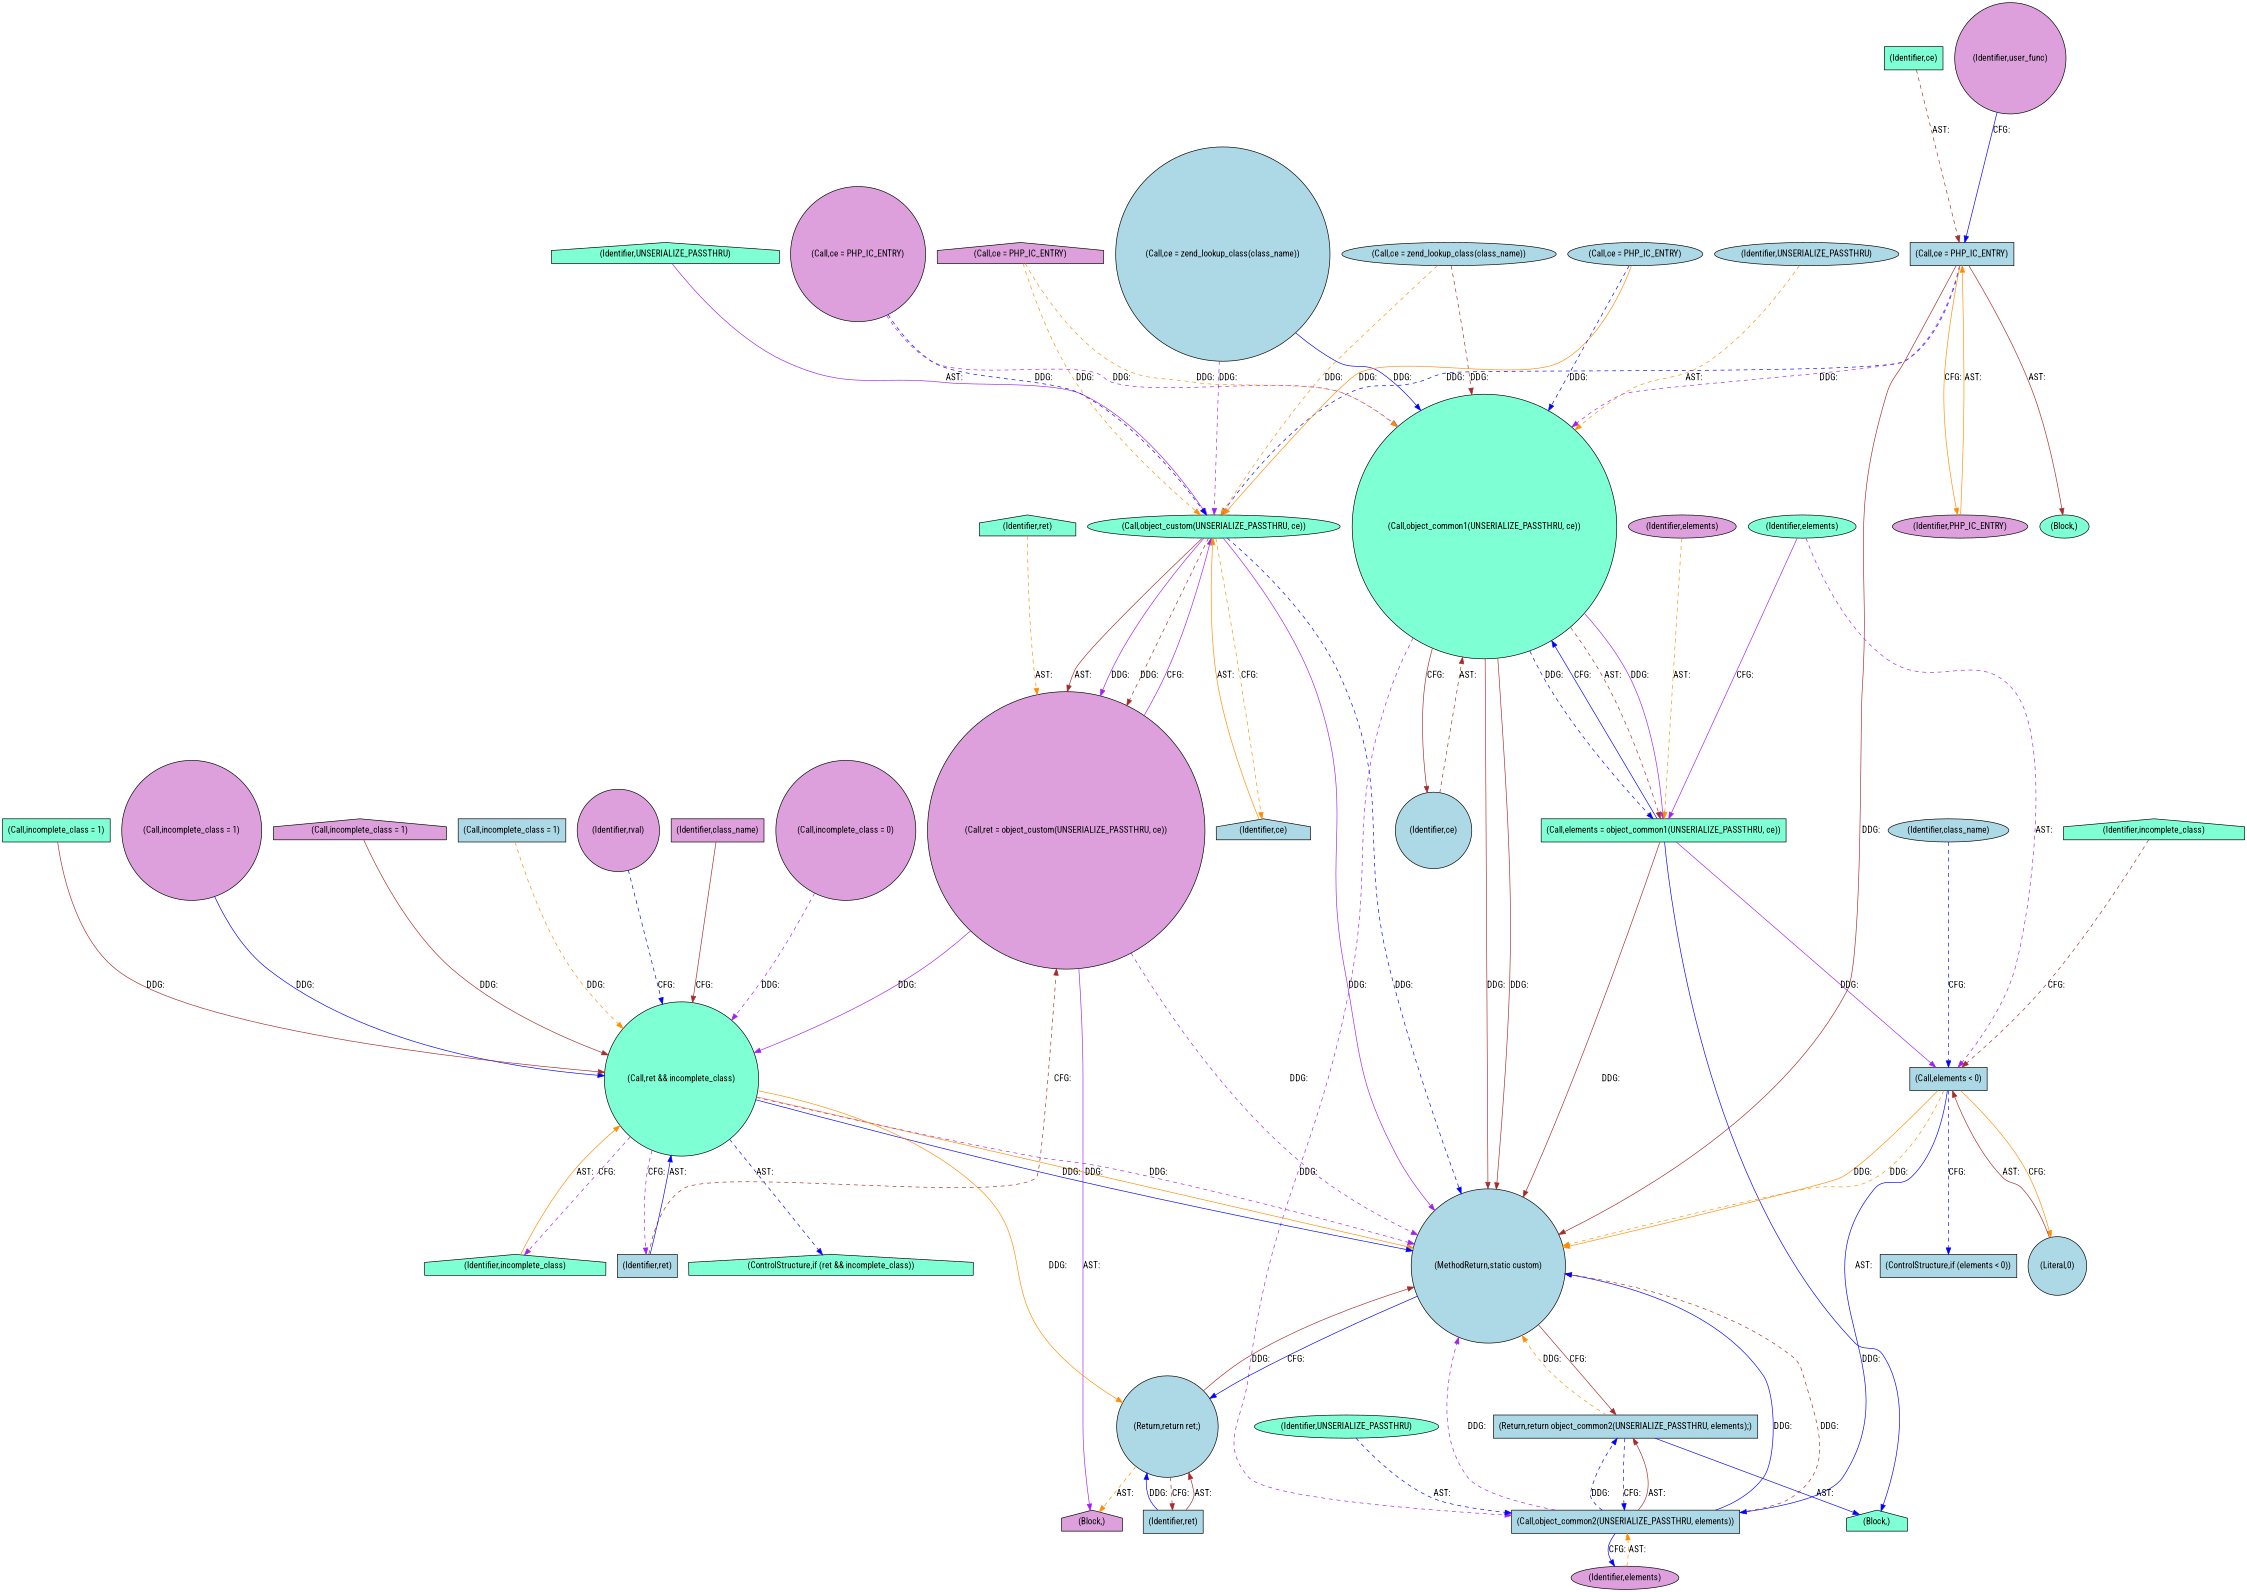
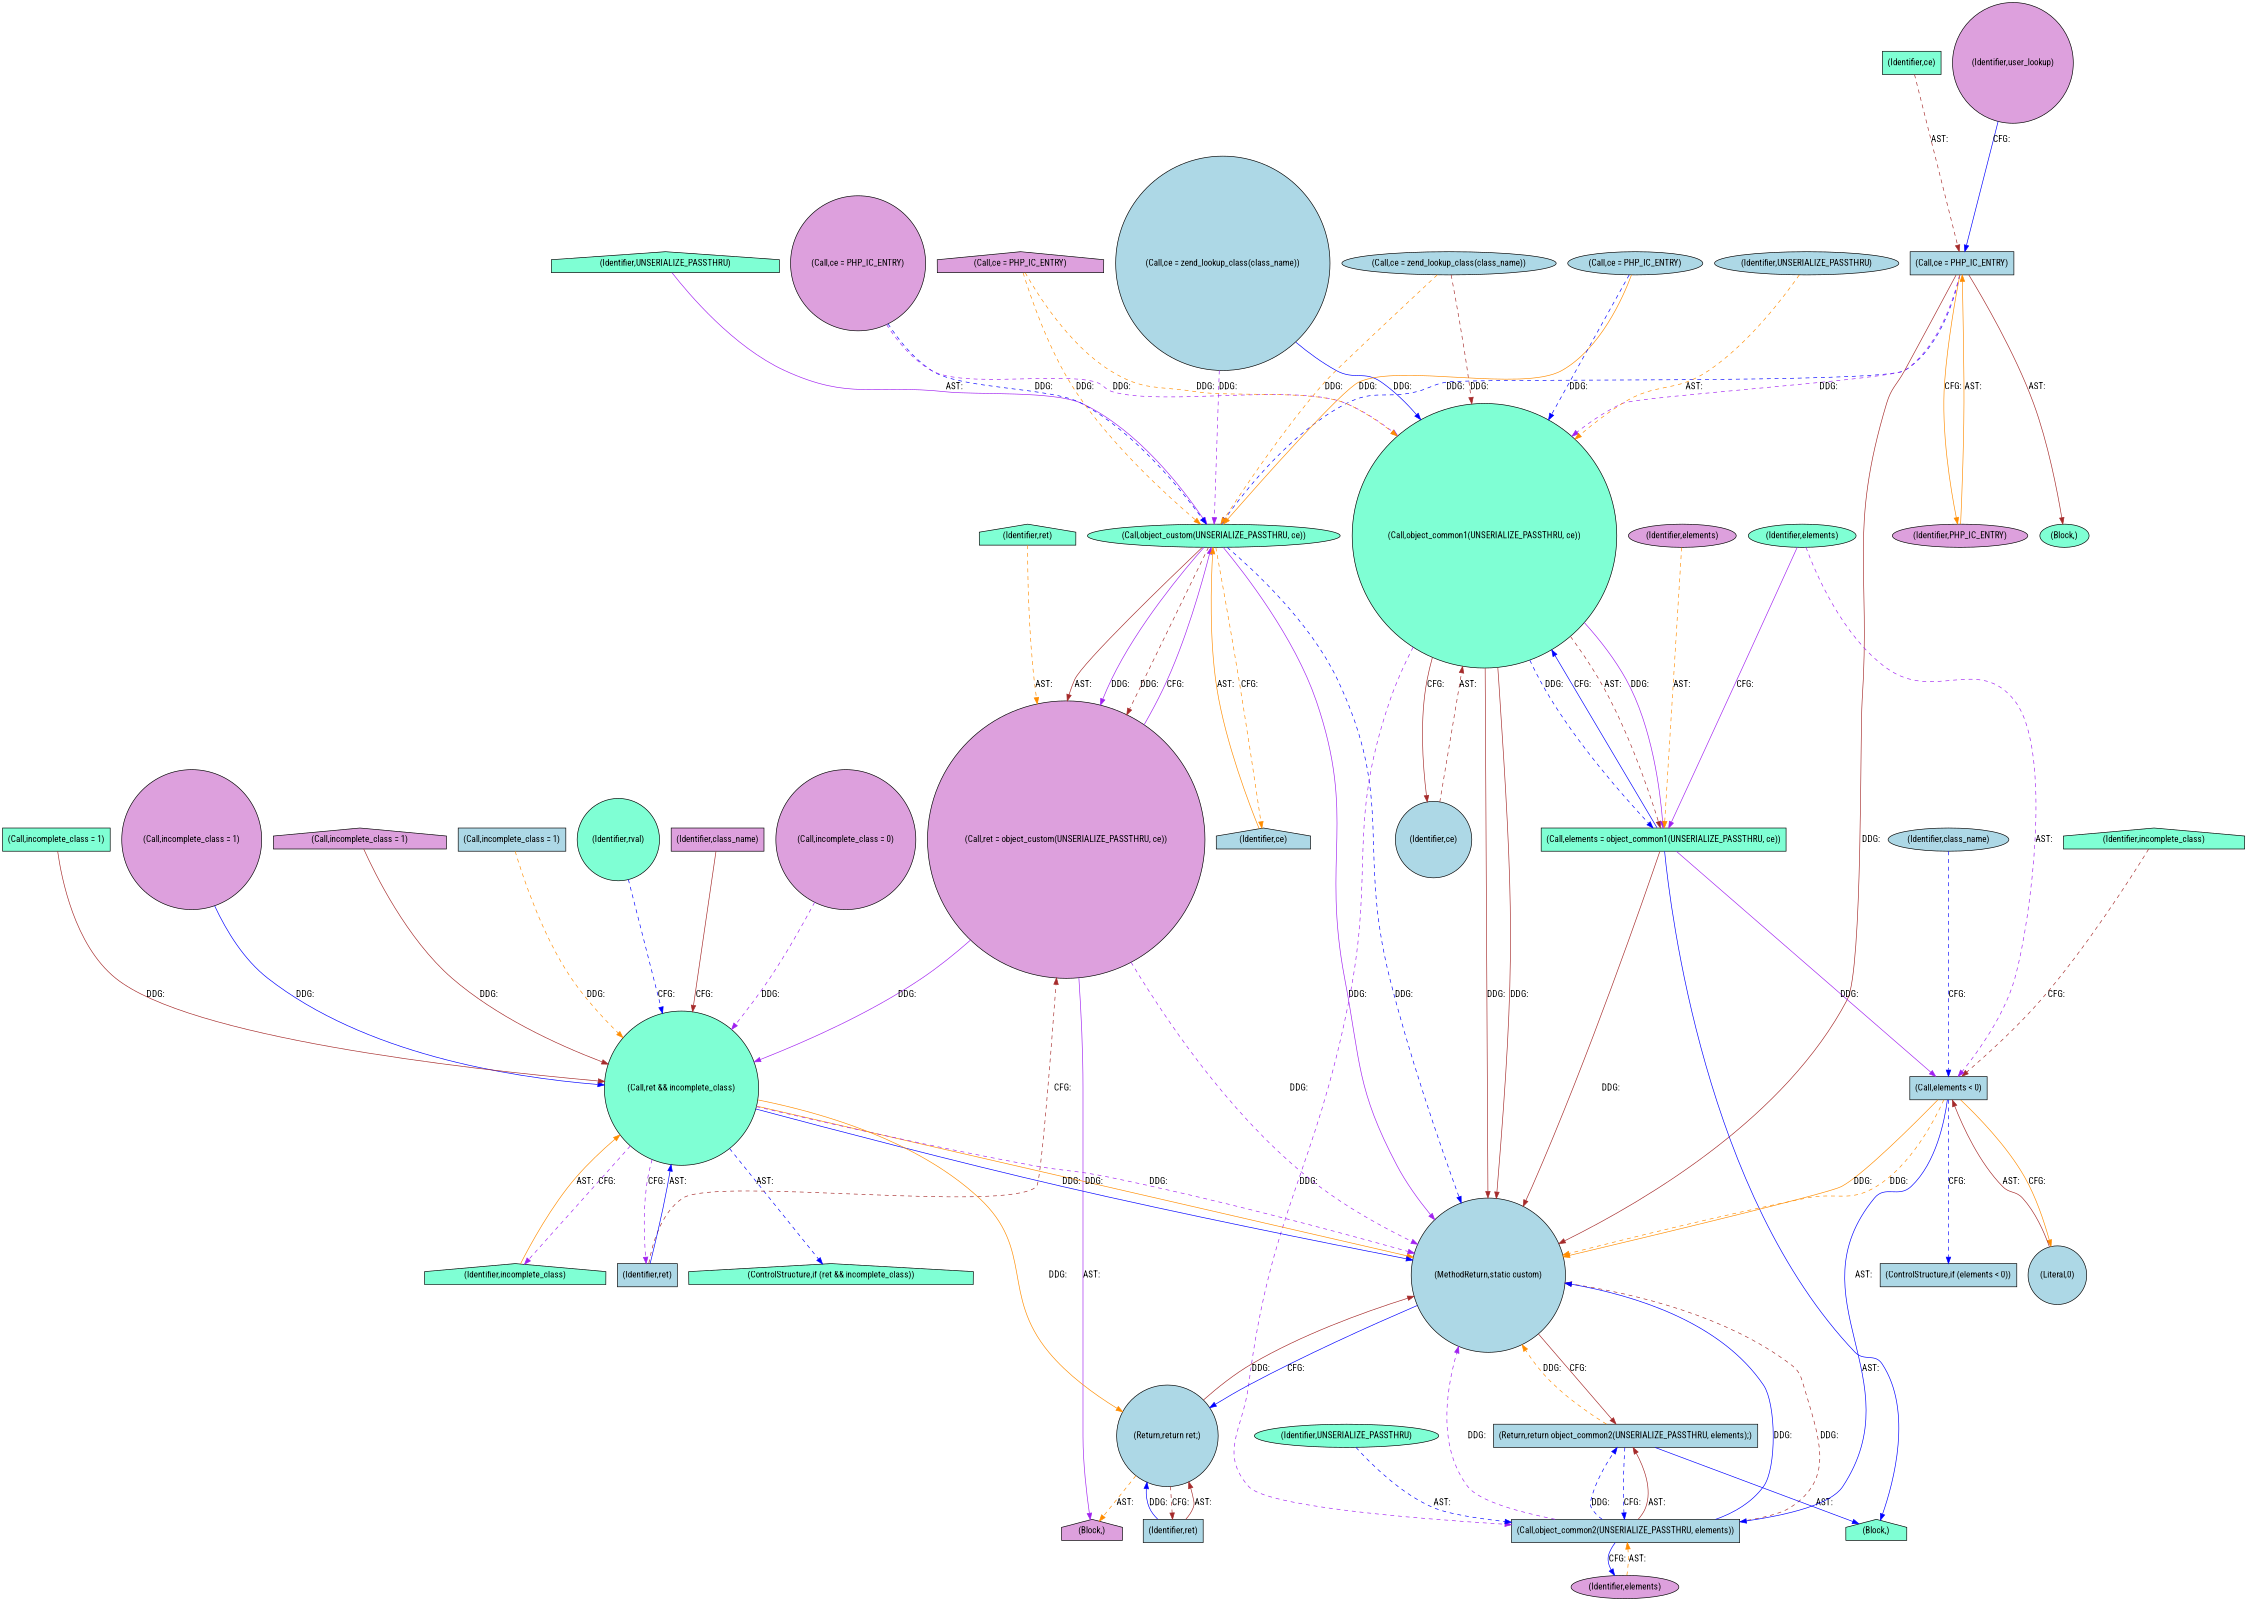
(2010, 58) -> (2013, 63)
(618, 830) -> (618, 840)
(1872, 1359) -> (1872, 1369)
